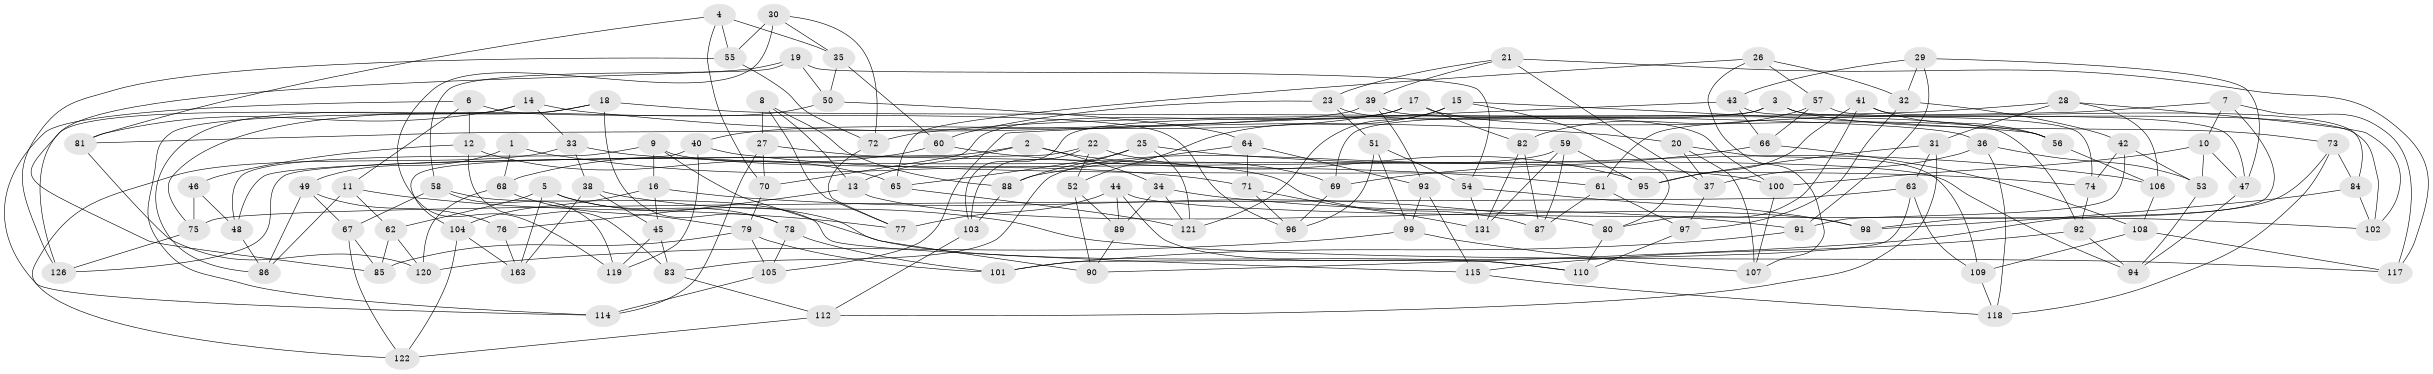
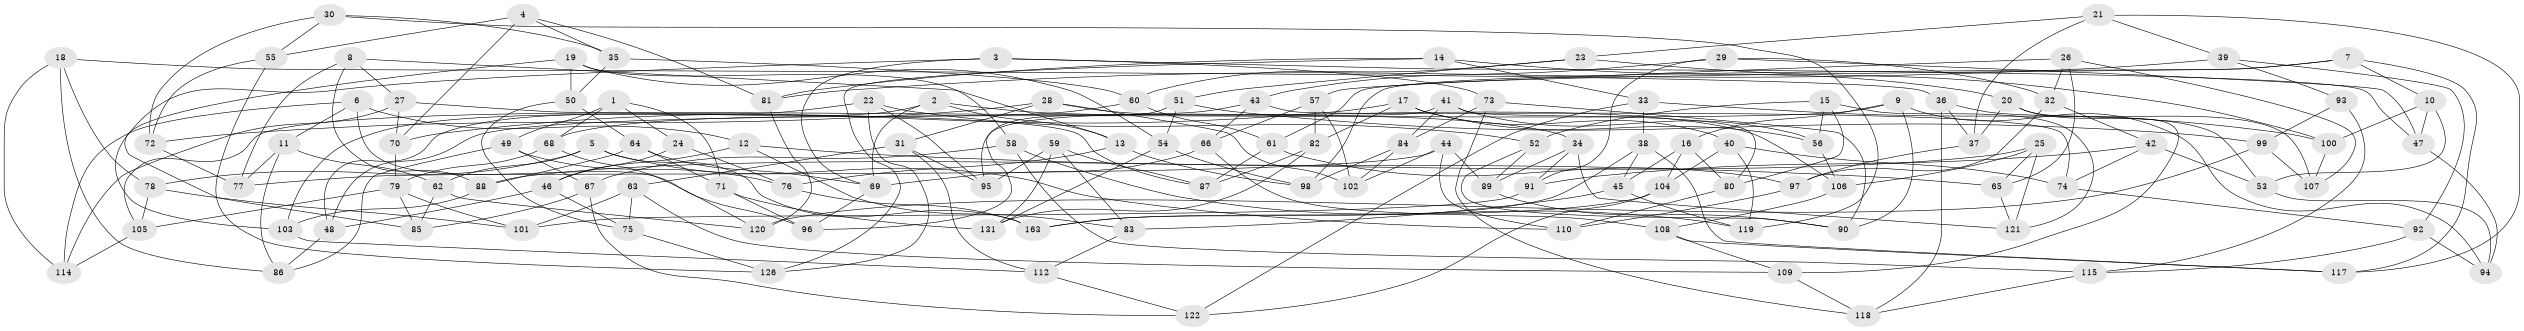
none -> (678, 144)
(1336, 165) -> (753, 171)
